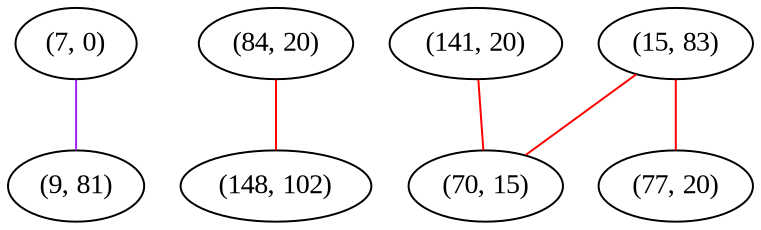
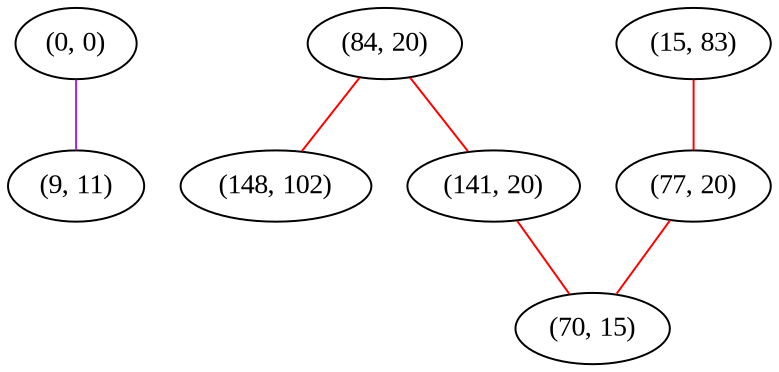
(76, 44) -> (76, 44)
none -> (439, 114)
(581, 115) -> (643, 257)
(76, 186) -> (76, 186)
